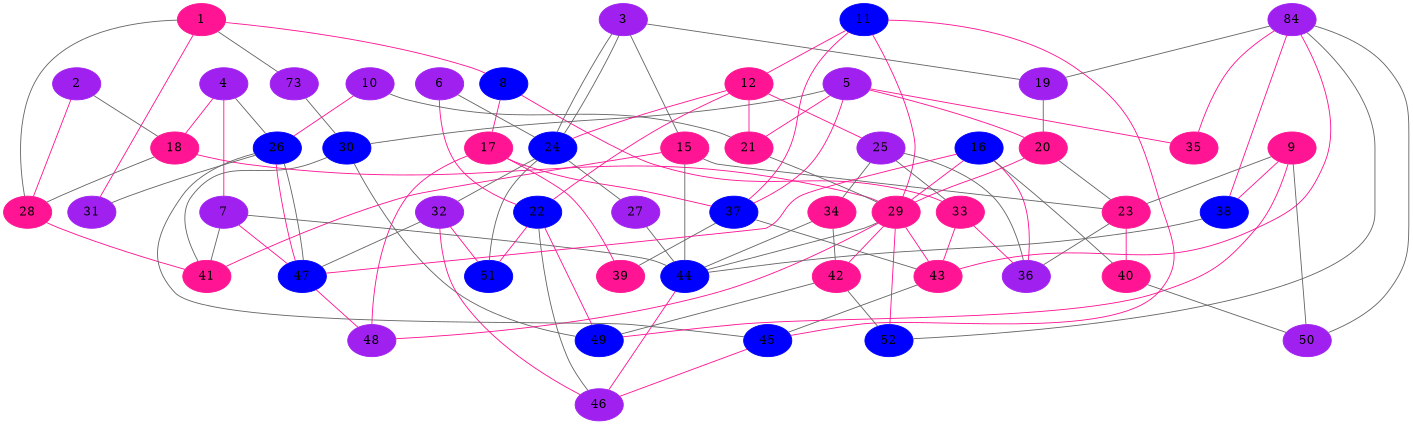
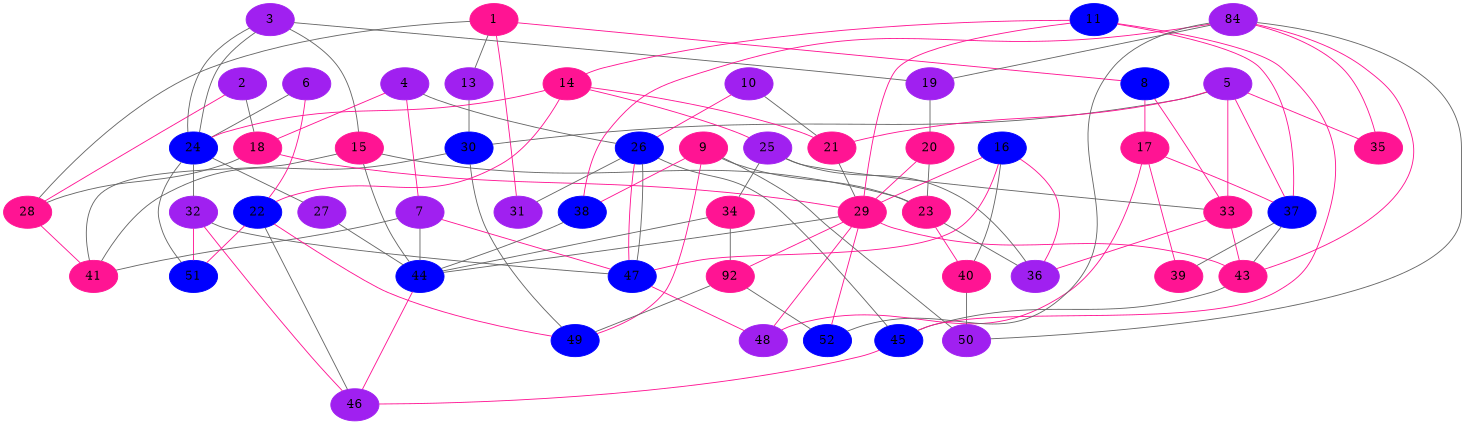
(294, 84) -> (469, 84)
(749, 84) -> (567, 84)
(948, 111) -> (1228, 148)
(438, 190) -> (182, 172)
(836, 276) -> (730, 276)
